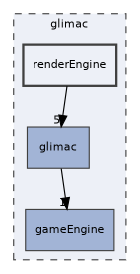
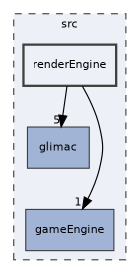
(70, 25) -> (70, 25)
(63, 183) -> (102, 142)
